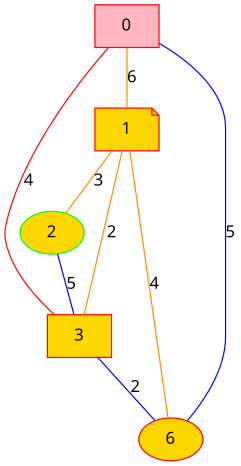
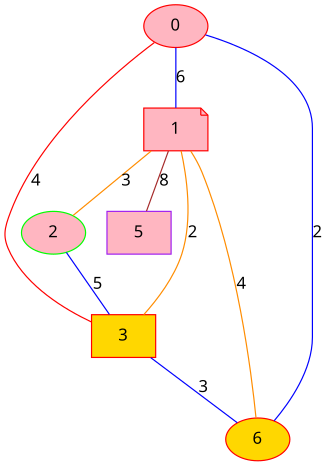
(127, 26) -> (176, 26)
(127, 78) -> (176, 78)
(127, 129) -> (176, 129)
(52, 233) -> (54, 233)
none -> (139, 233)
(231, 233) -> (318, 233)
(136, 388) -> (204, 388)
